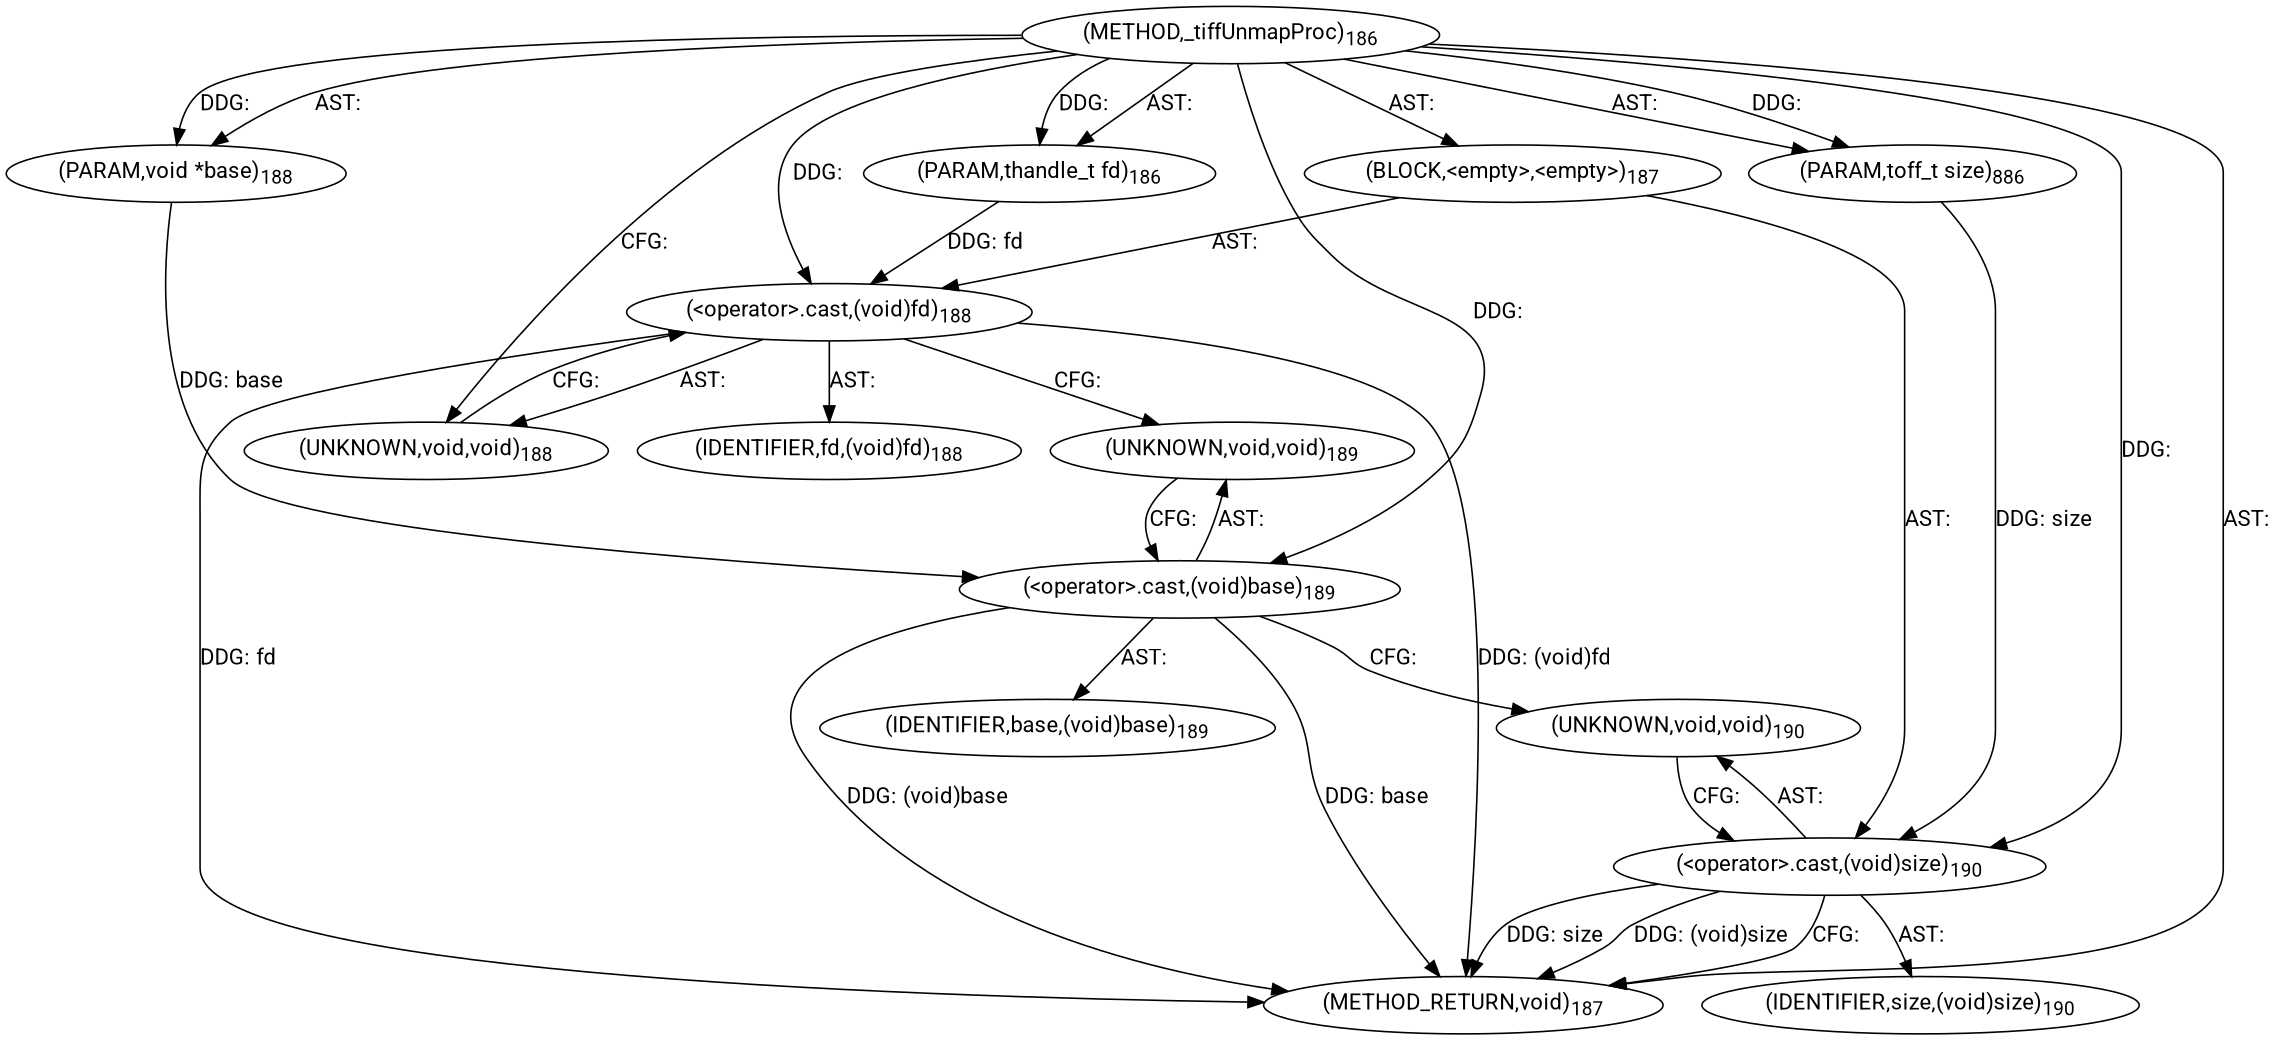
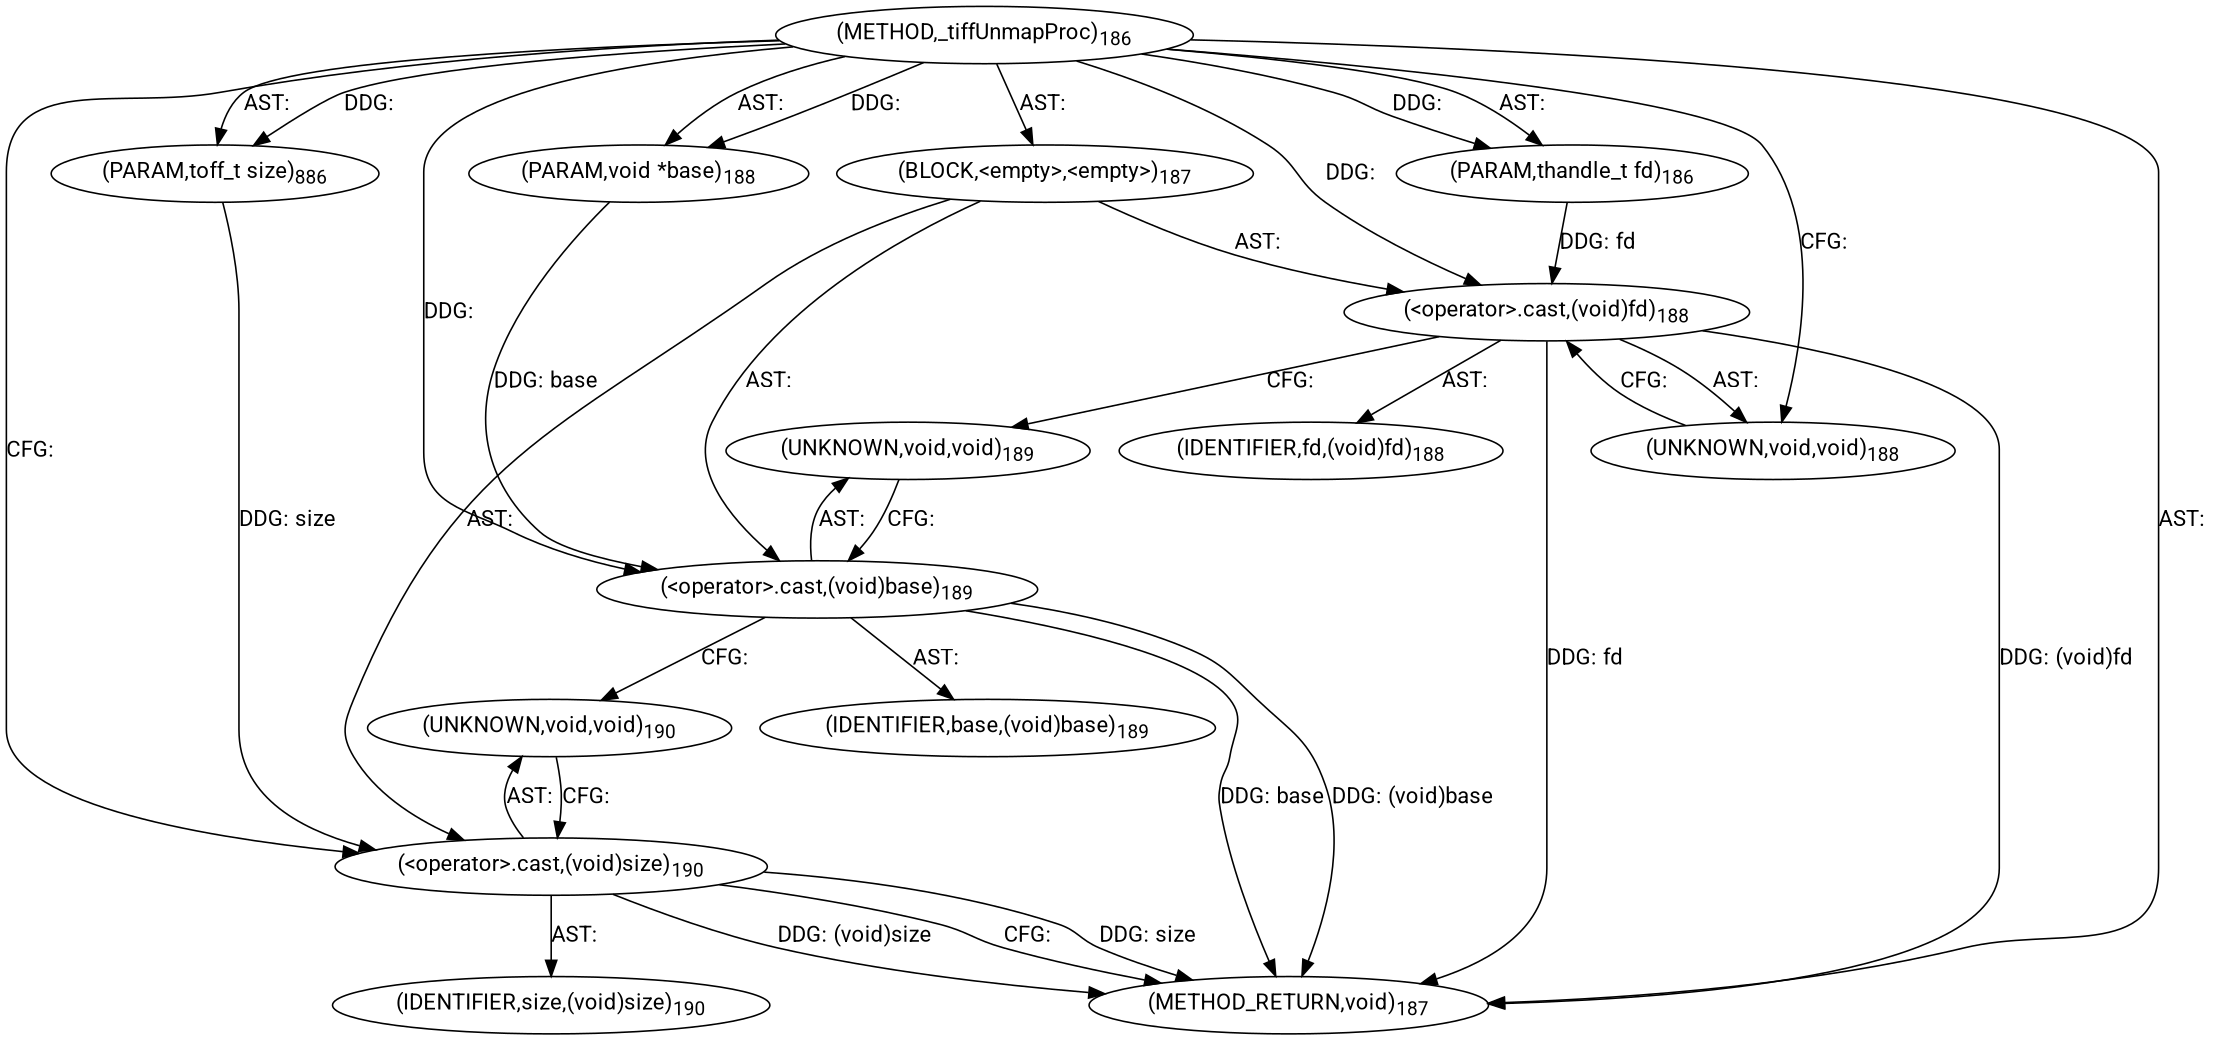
none -> (772, 340)
(2150, 451) -> (33, 451)
